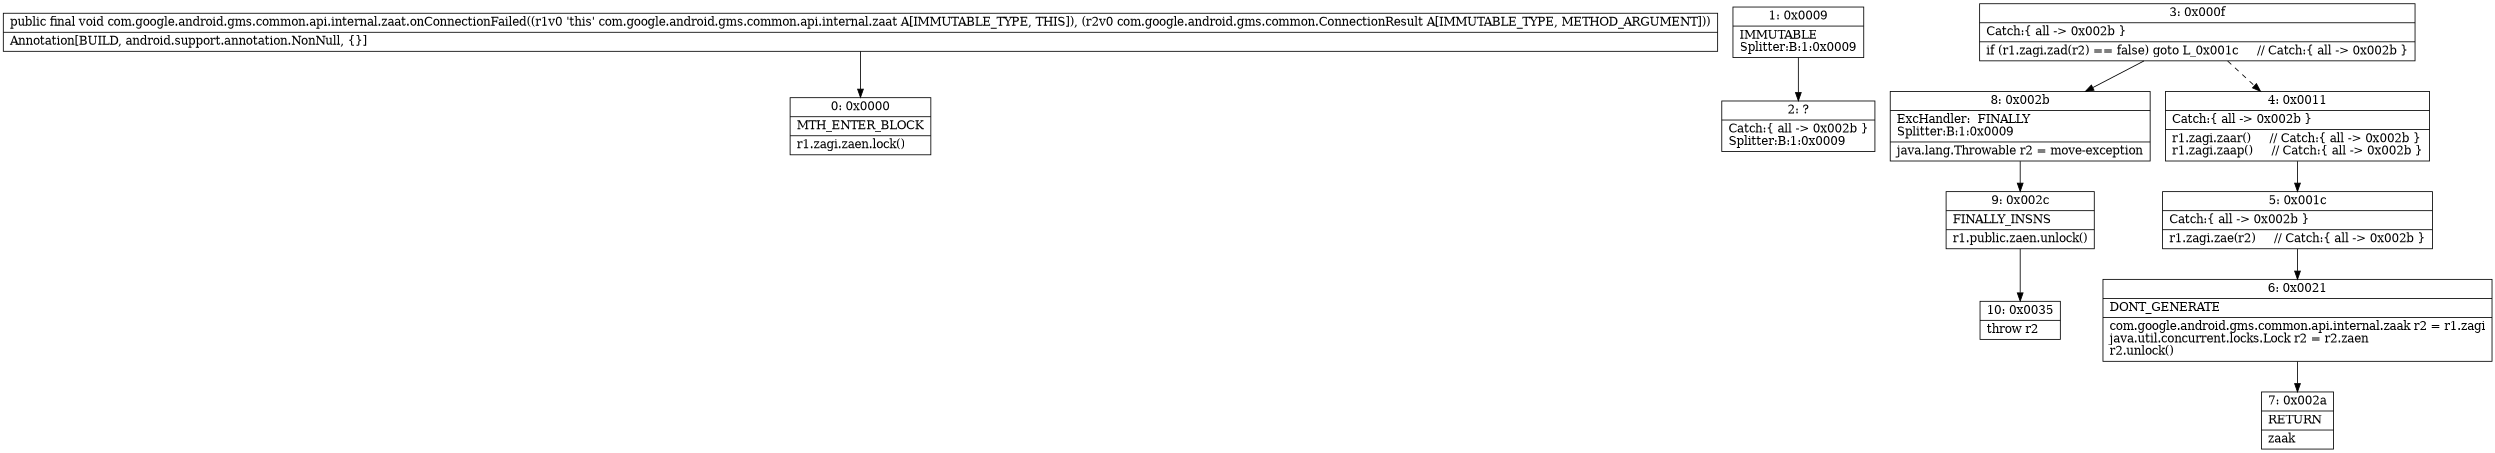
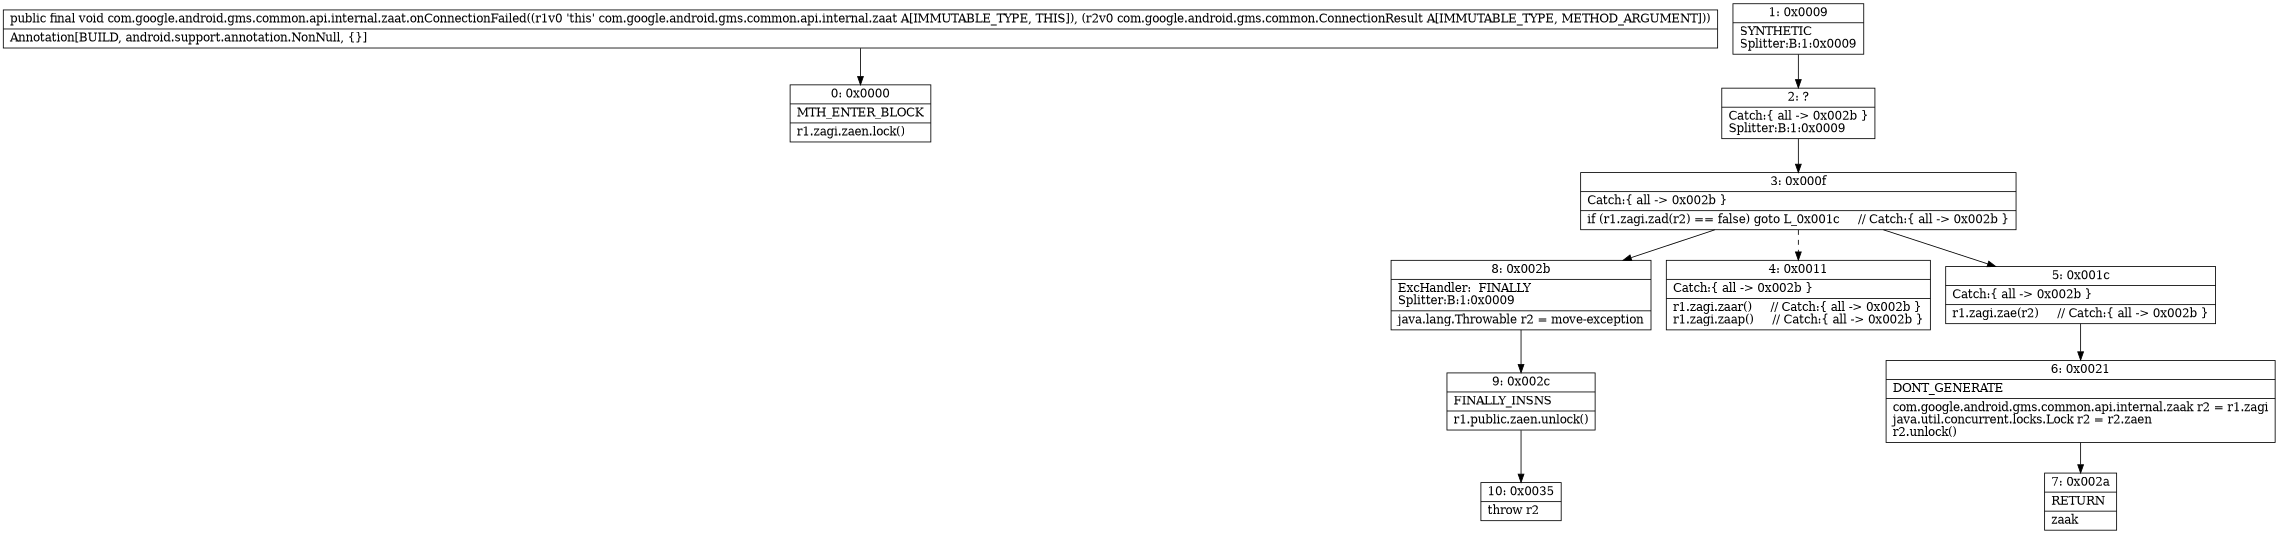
(1778, 35) -> (1776, 32)
none -> (1798, 151)
(2297, 172) -> (1936, 247)
